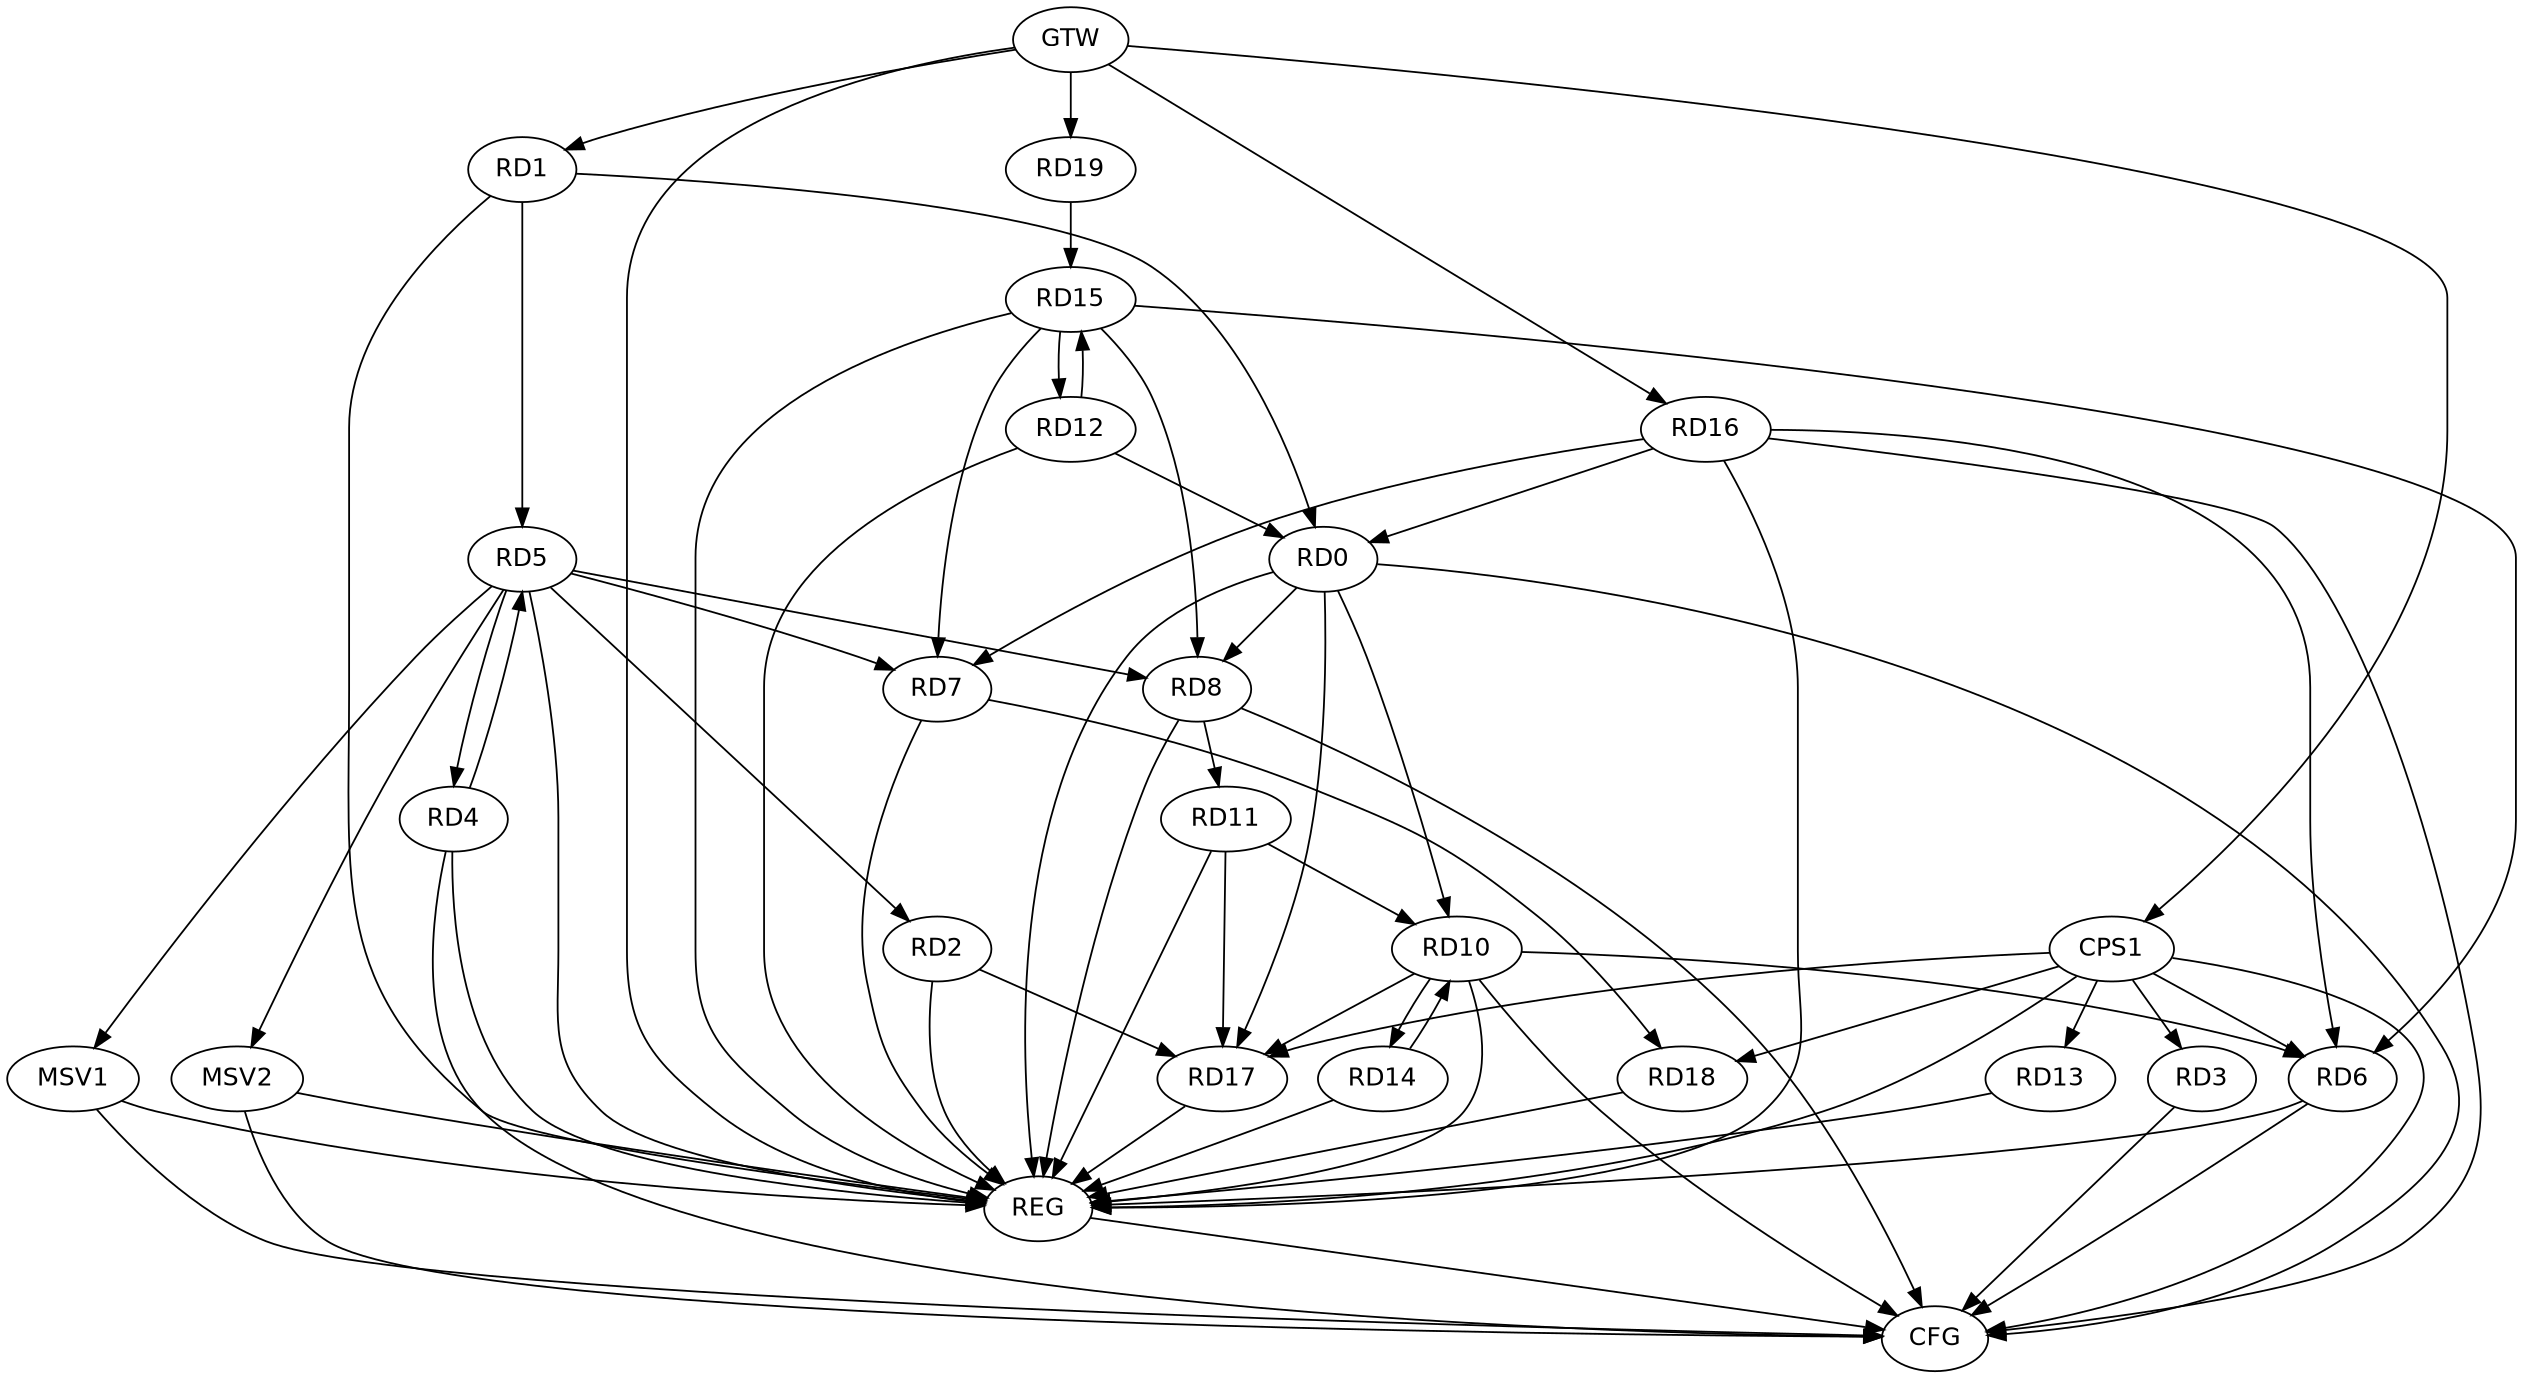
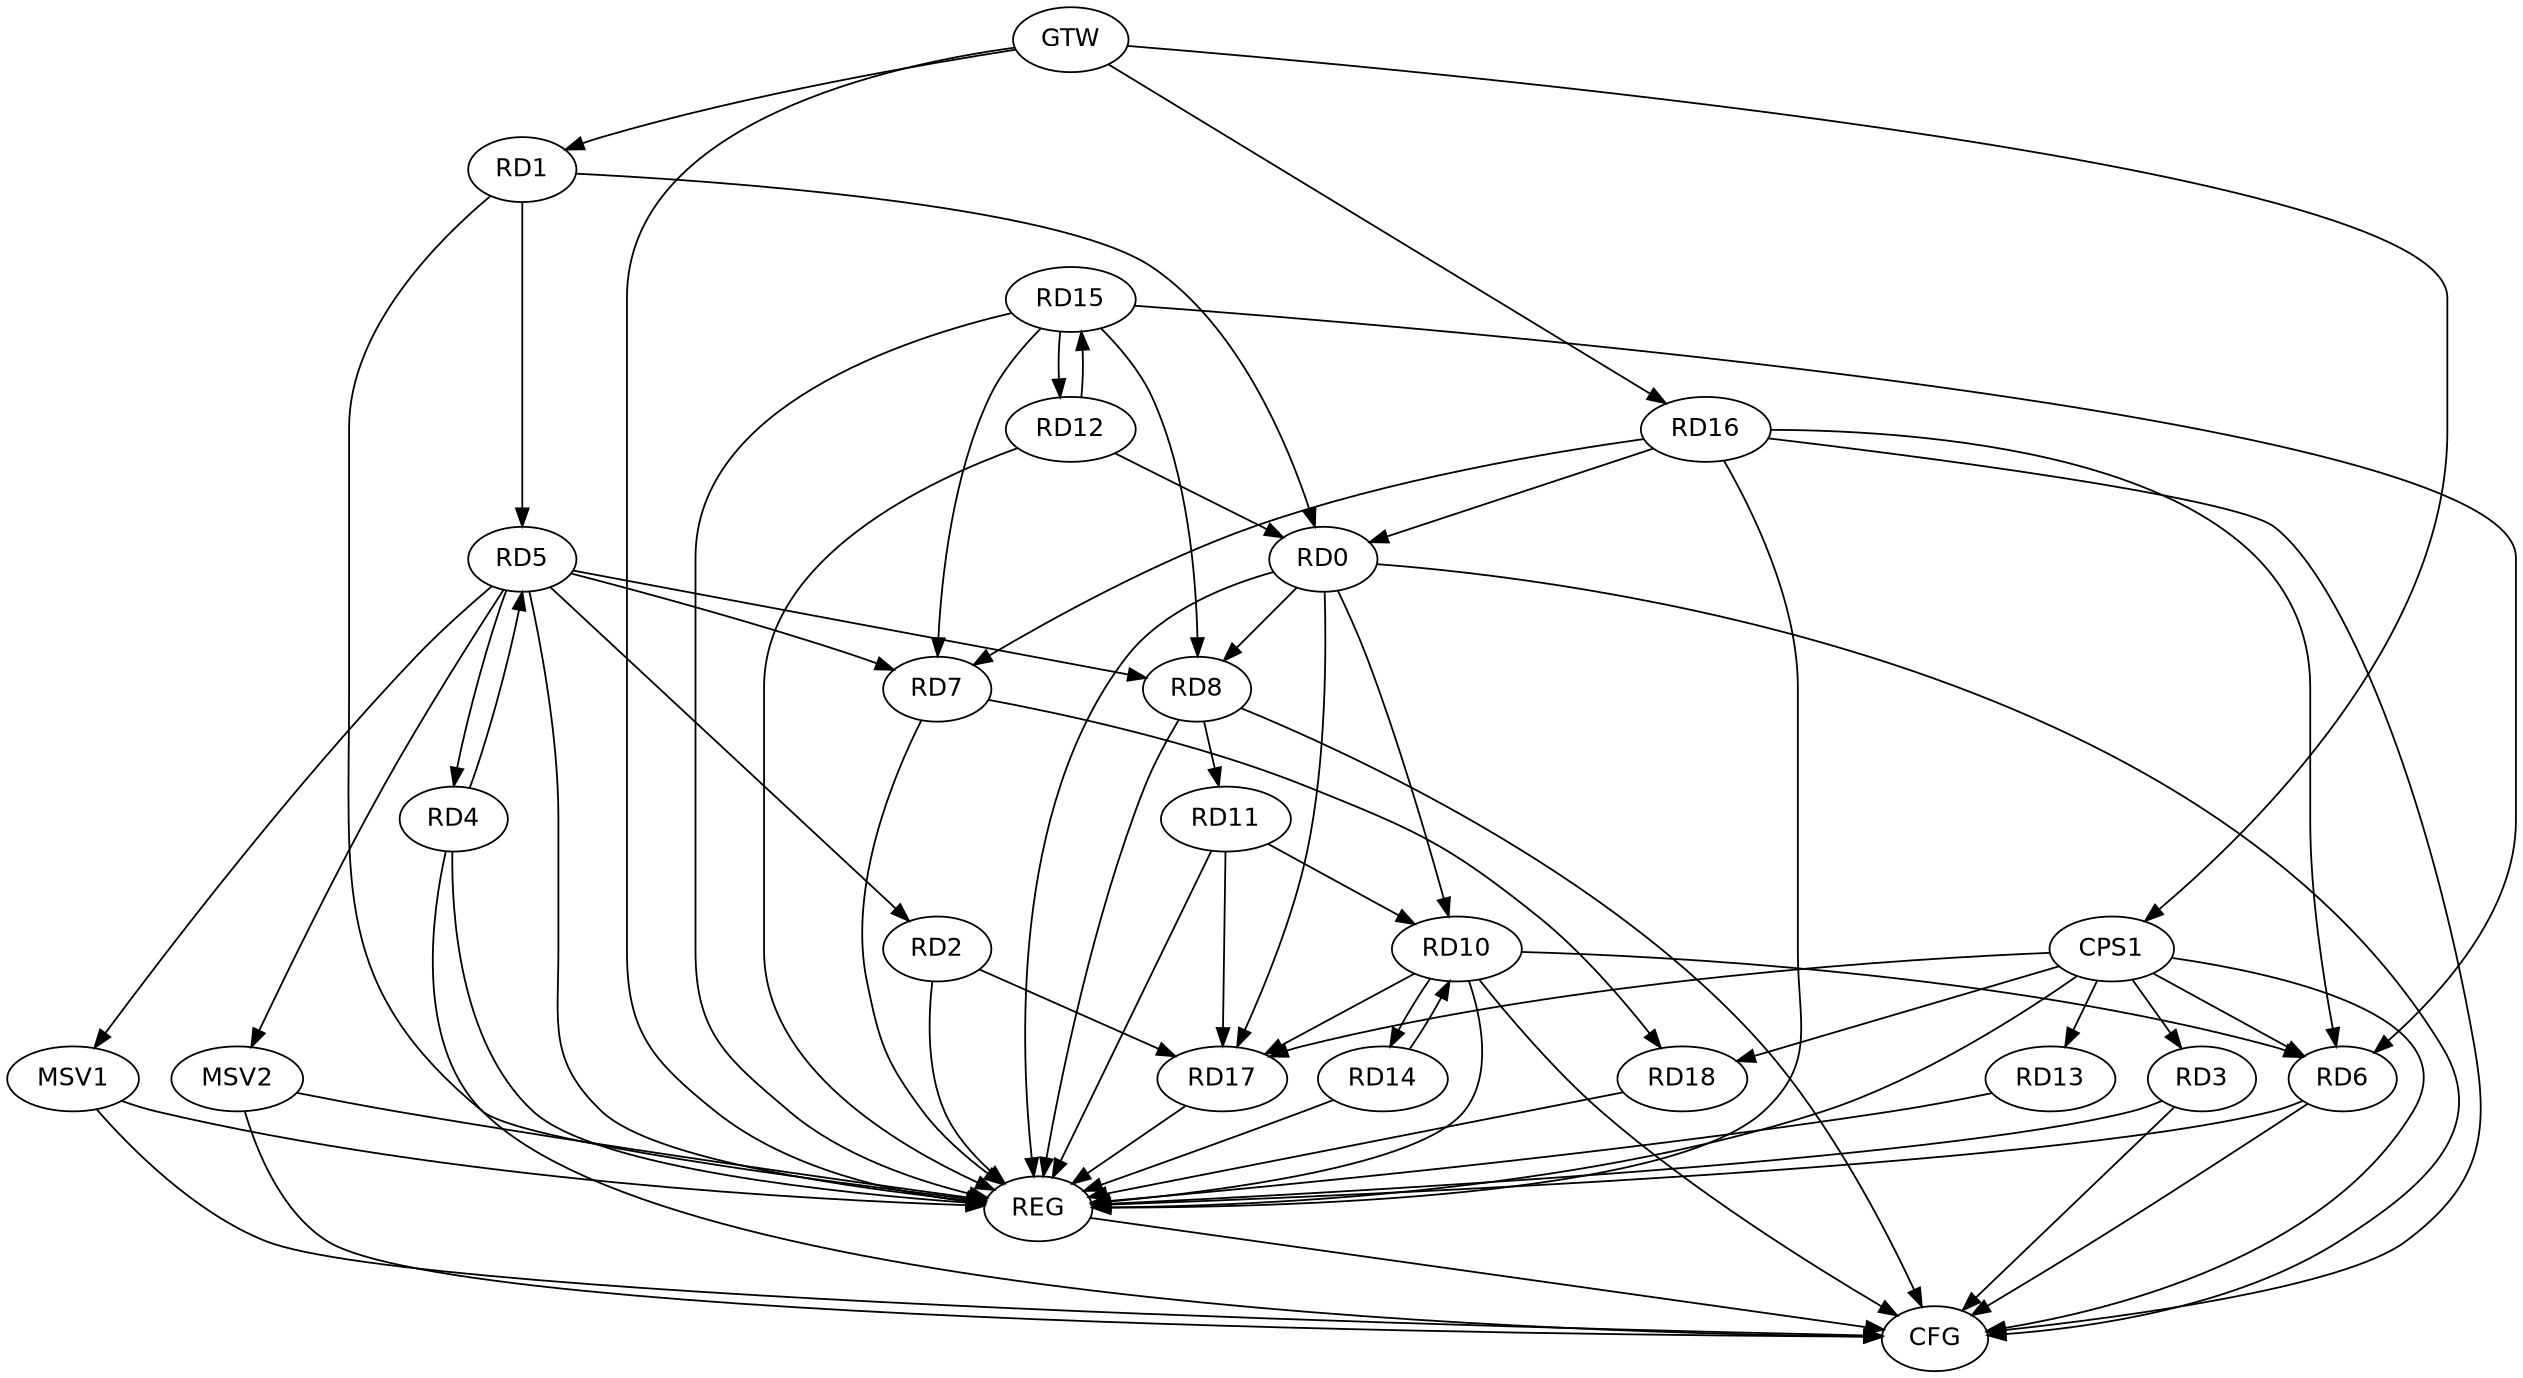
(1071, 170) -> none
none -> (1823, 1155)
